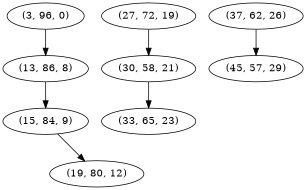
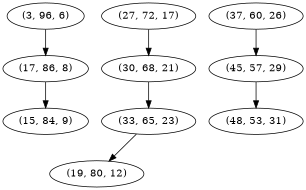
(46, 16) -> (46, 16)
(149, 16) -> (149, 16)
(256, 16) -> (256, 16)
(46, 69) -> (46, 69)
(149, 69) -> (149, 69)
none -> (256, 121)
(69, 145) -> (125, 145)
